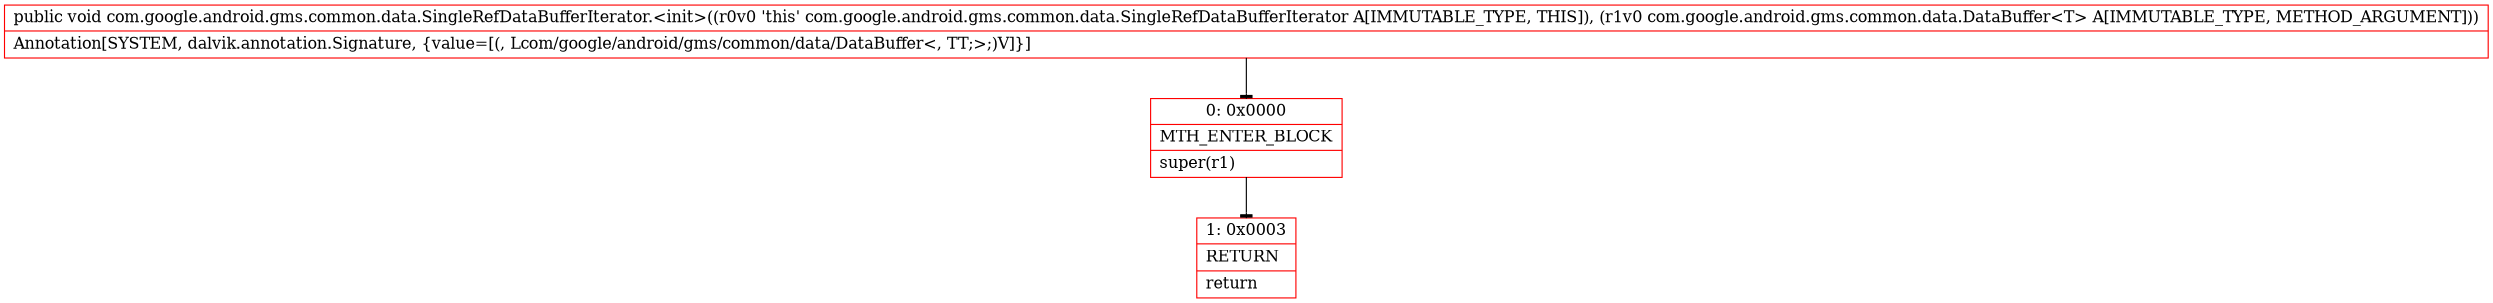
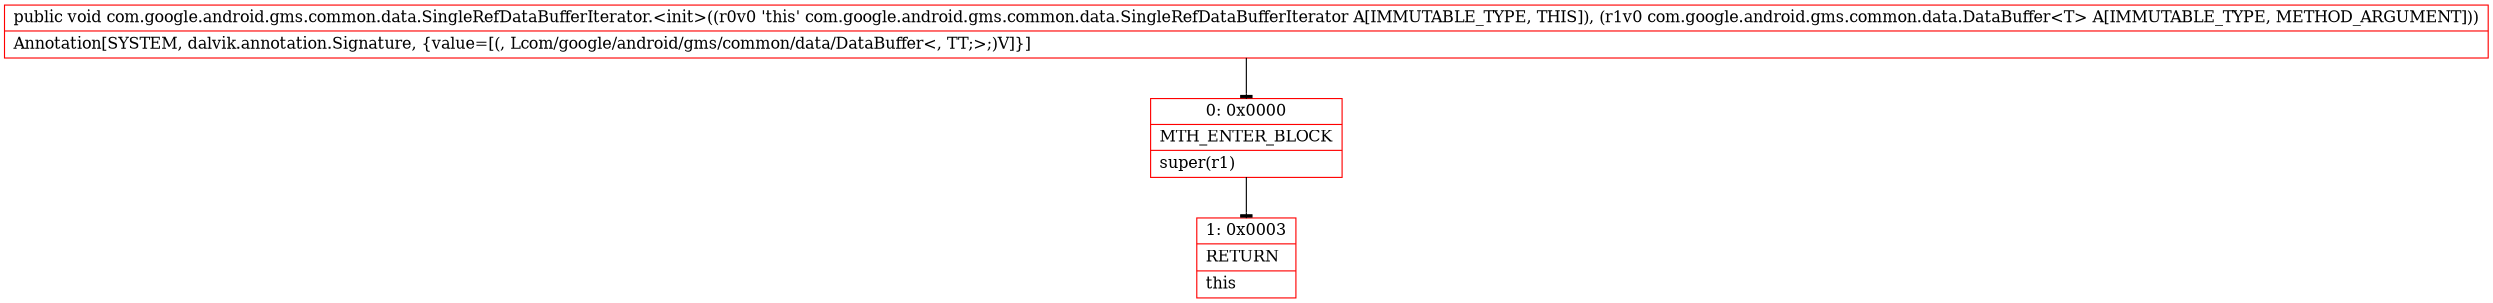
(1232, 284) -> (1222, 284)
